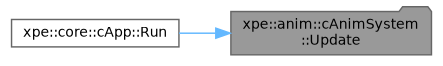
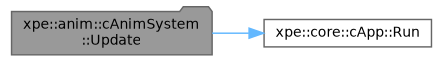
(197, 33) -> (231, 33)
